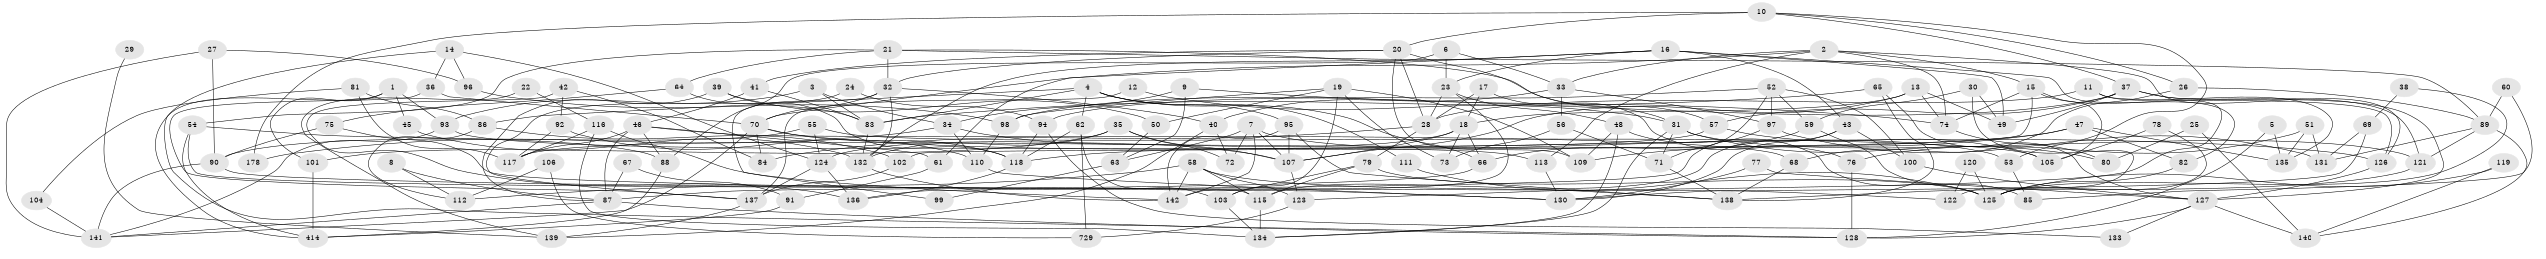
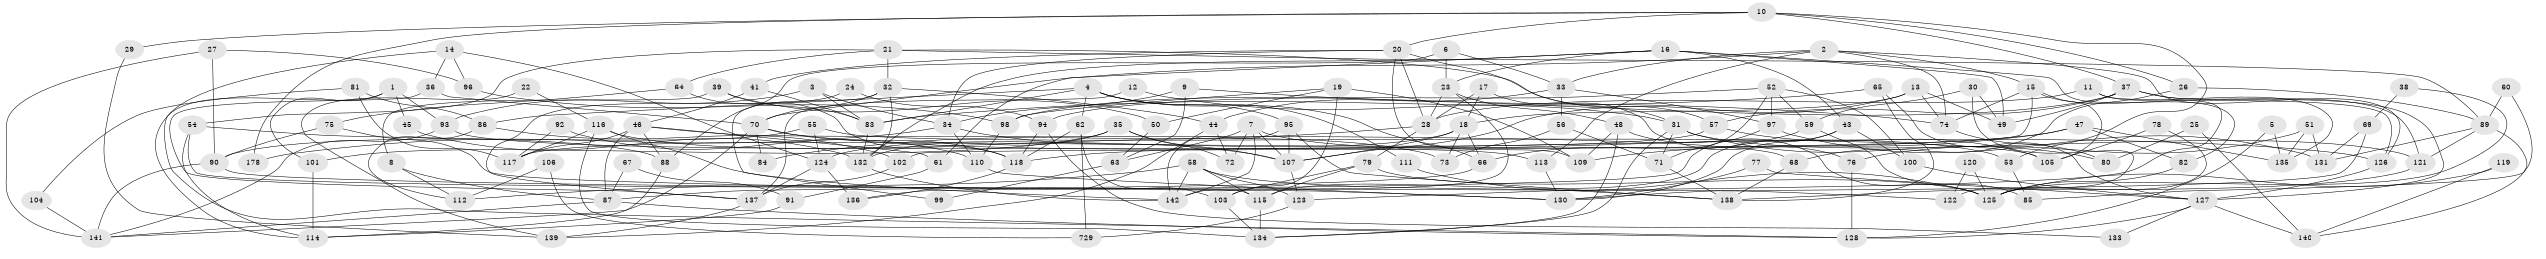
none -> (584, 25)
(1128, 58) -> (1119, 58)
(564, 87) -> none
(521, 115) -> (446, 103)
(1214, 125) -> (1214, 125)
(1377, 125) -> (1022, 143)
(313, 238) -> (313, 238)
